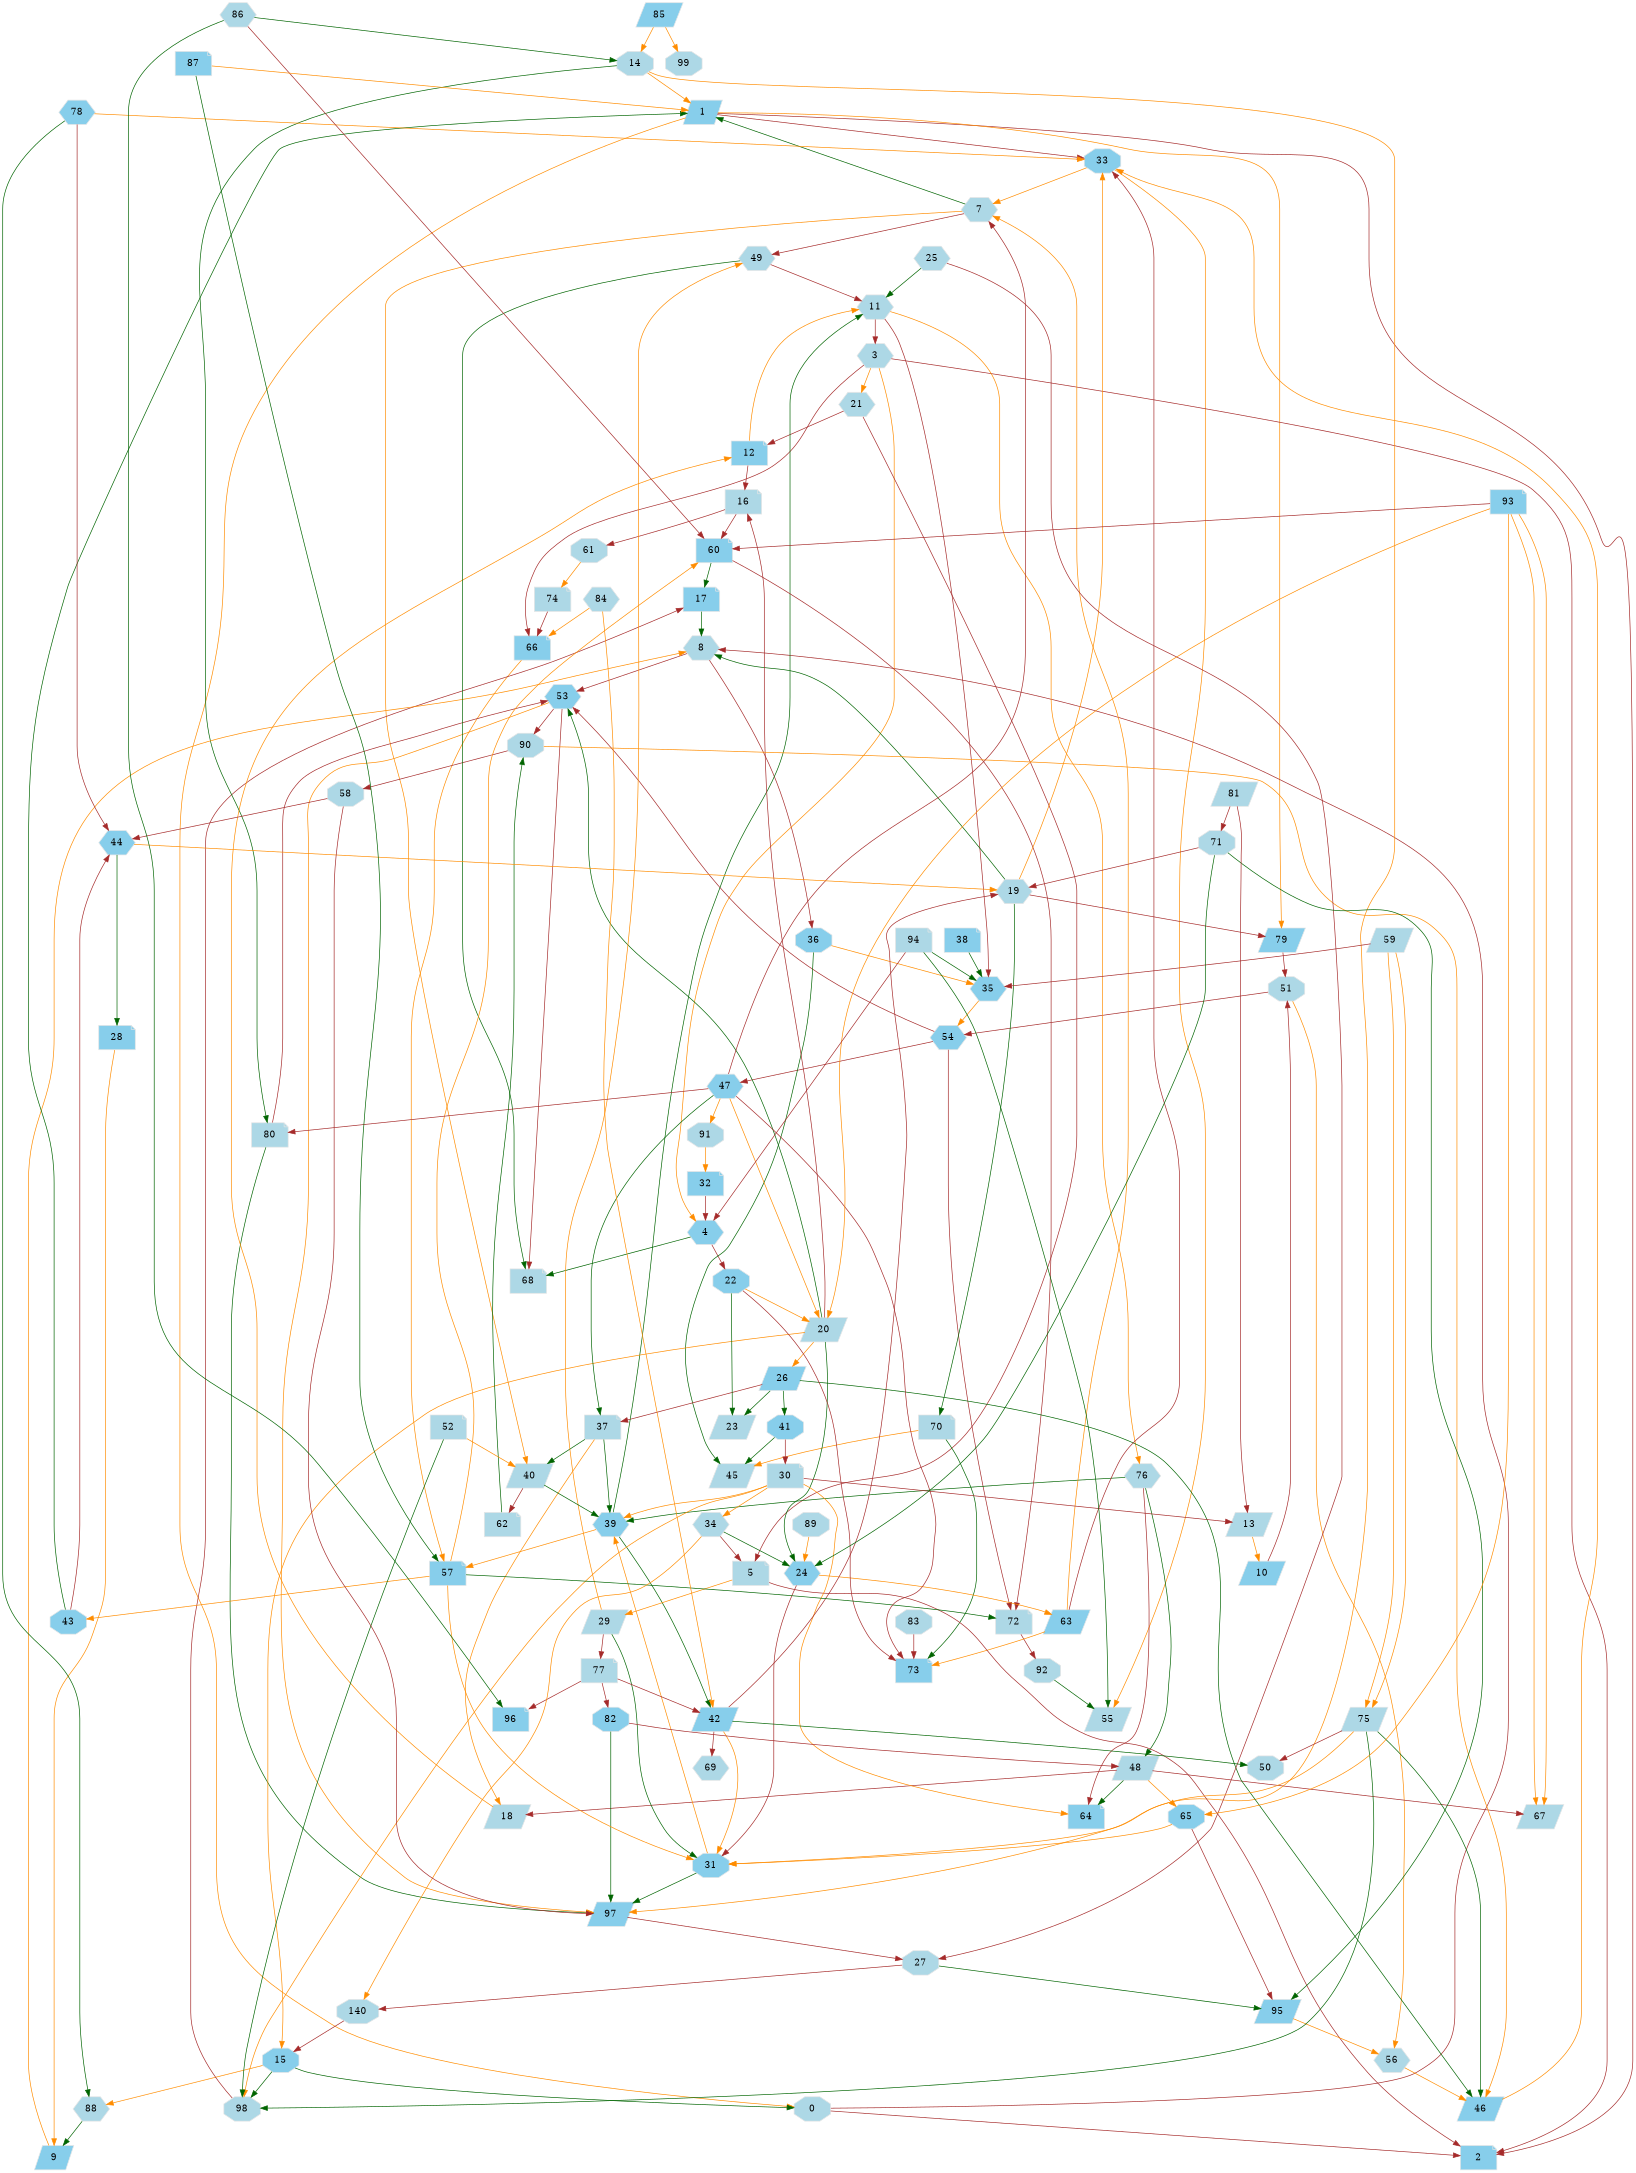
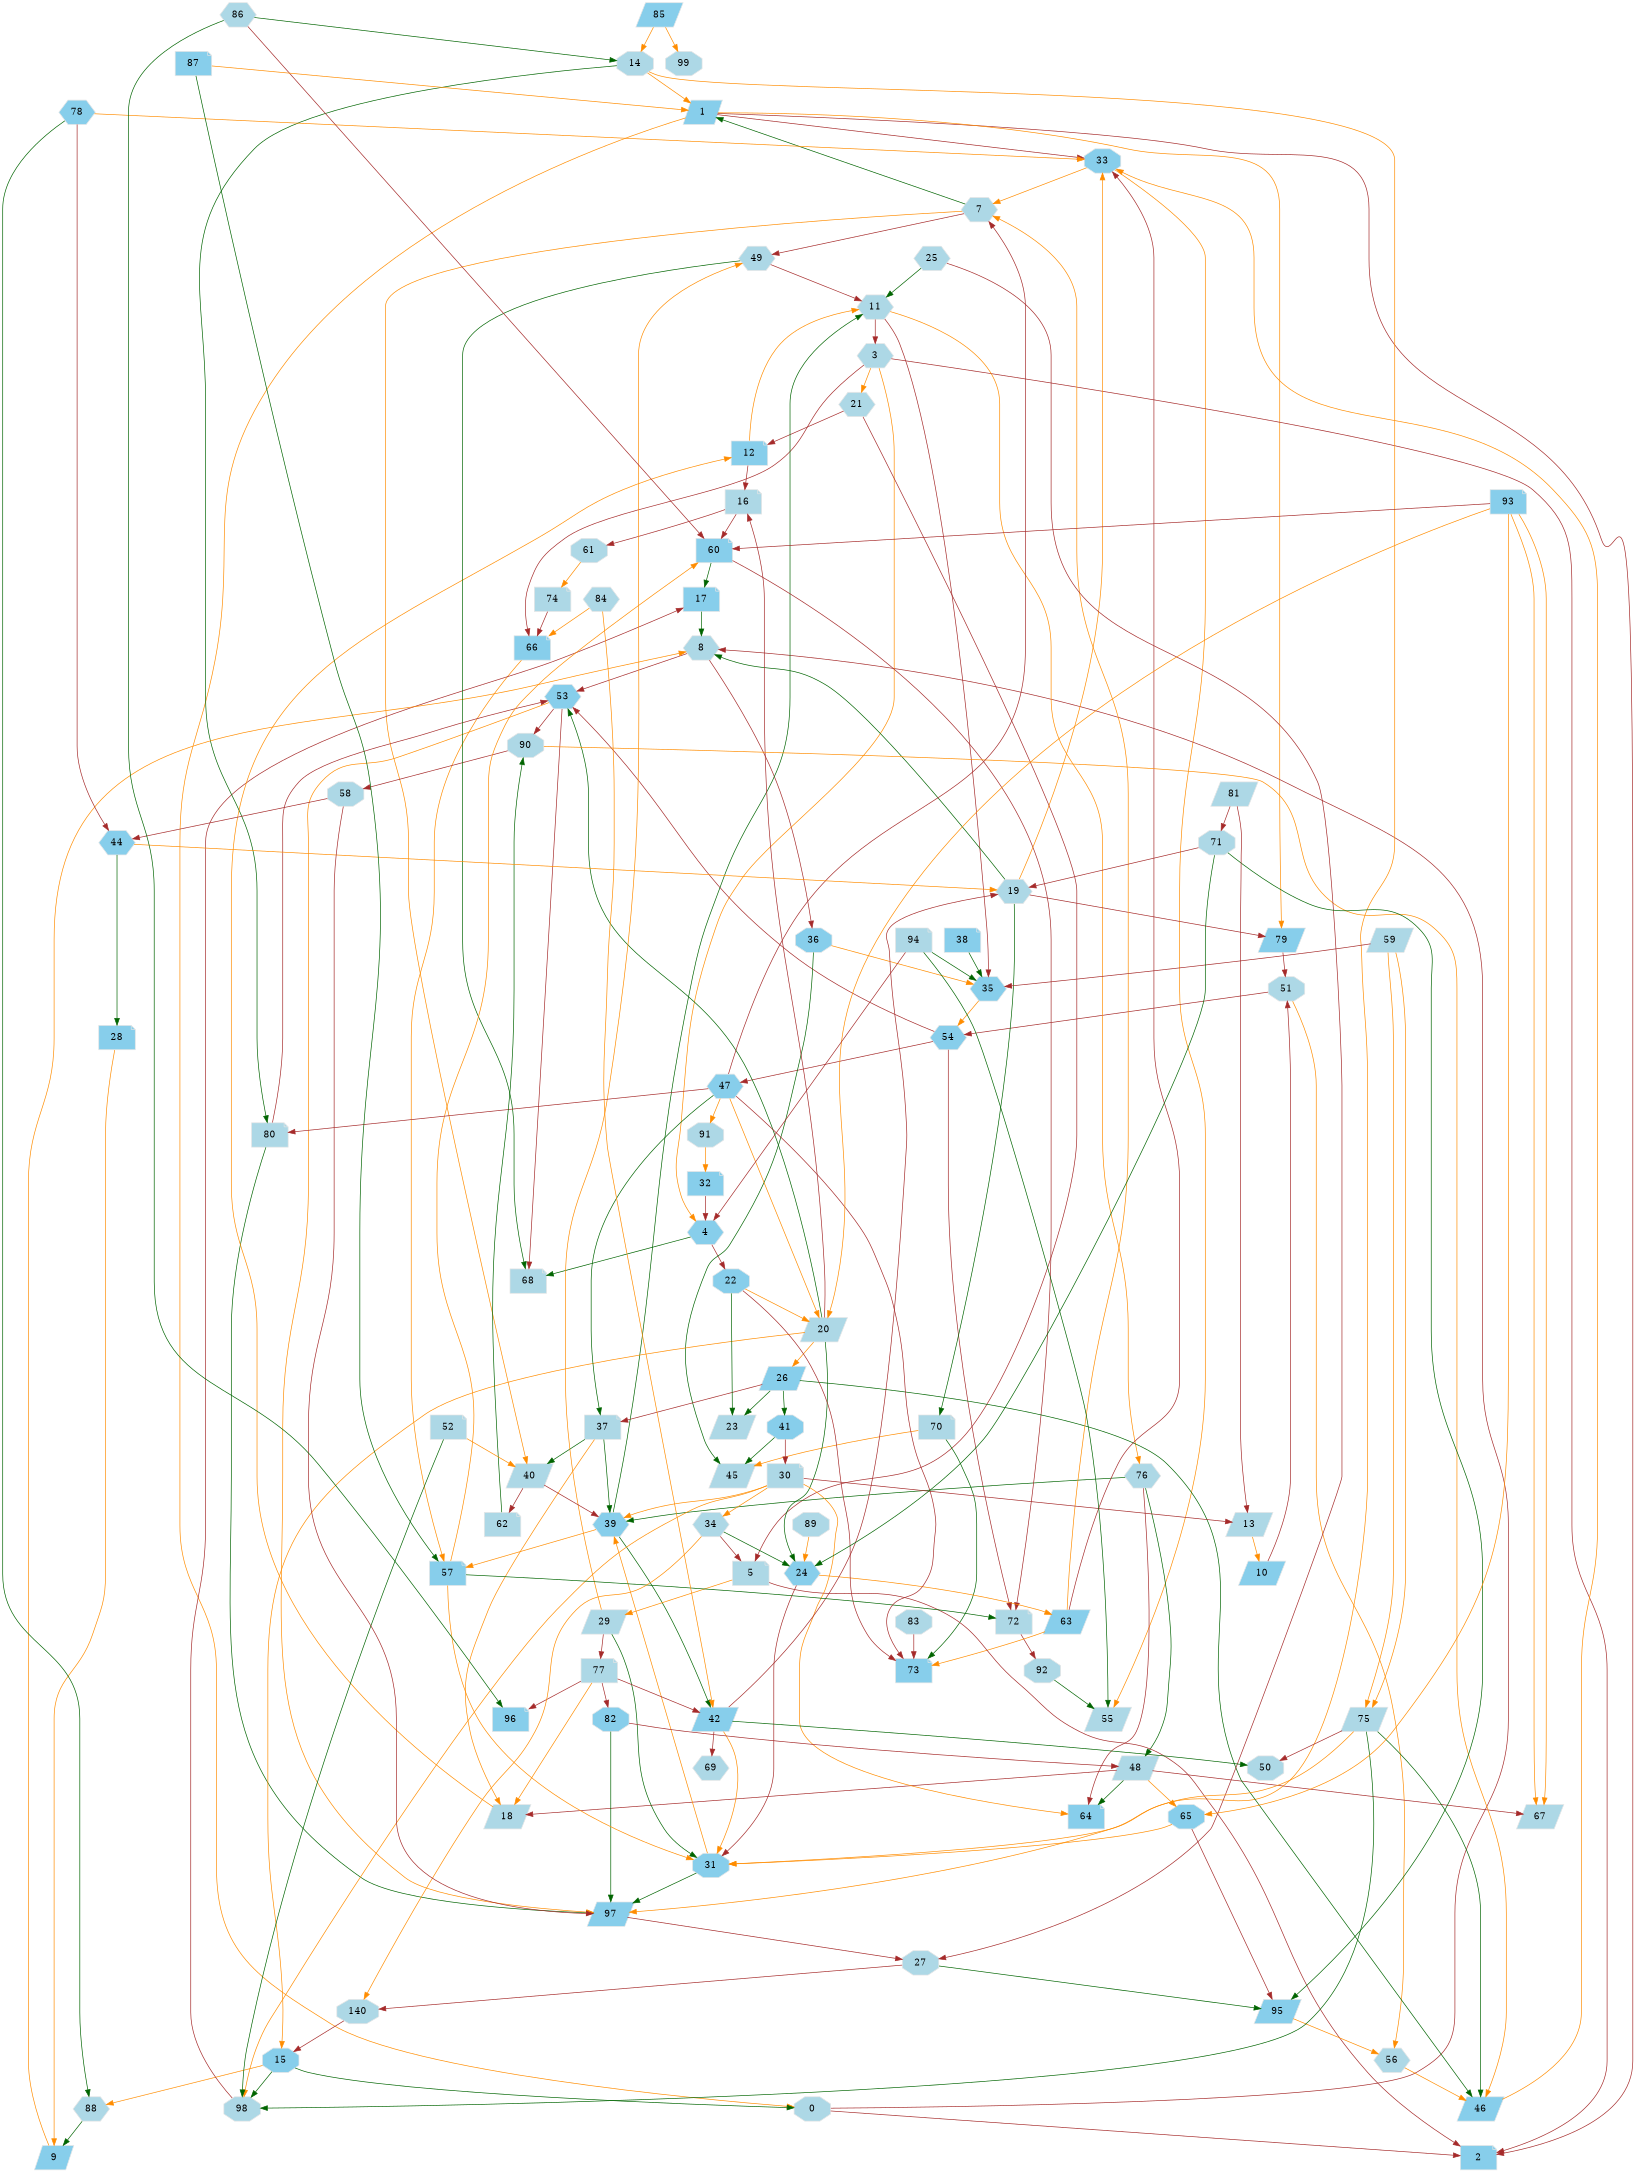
(568, 1499) -> (568, 1499)
(68, 1622) -> none
none -> (555, 1741)
